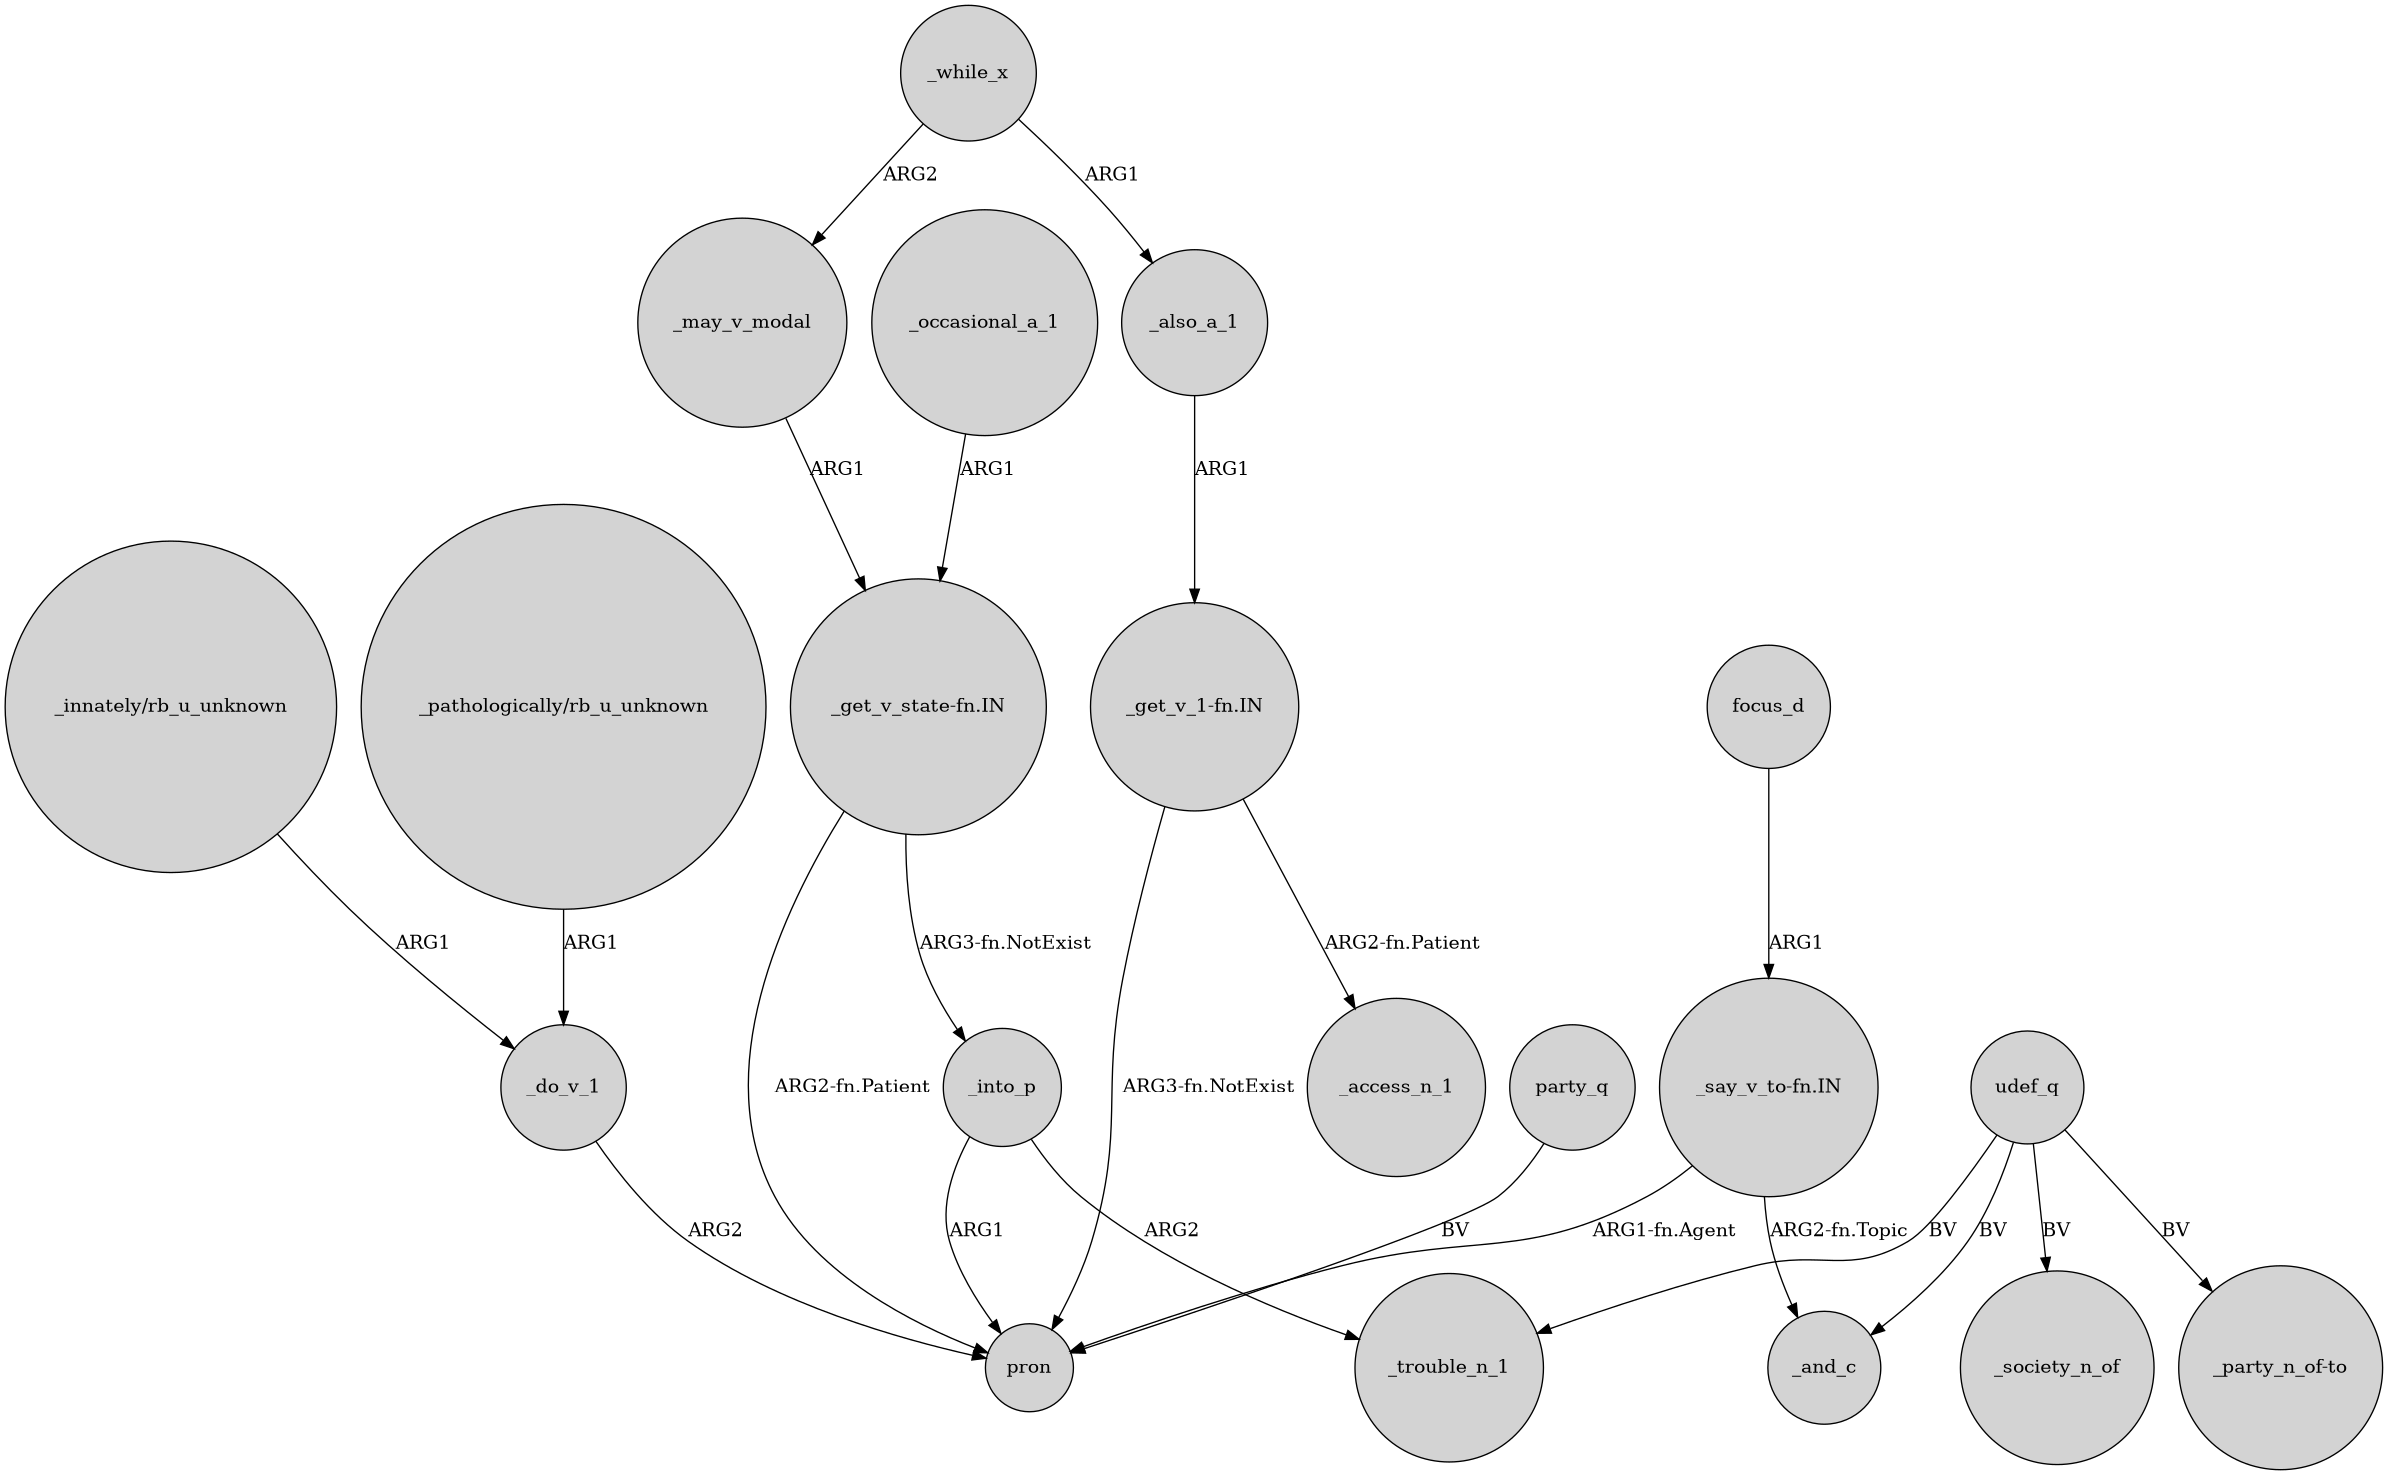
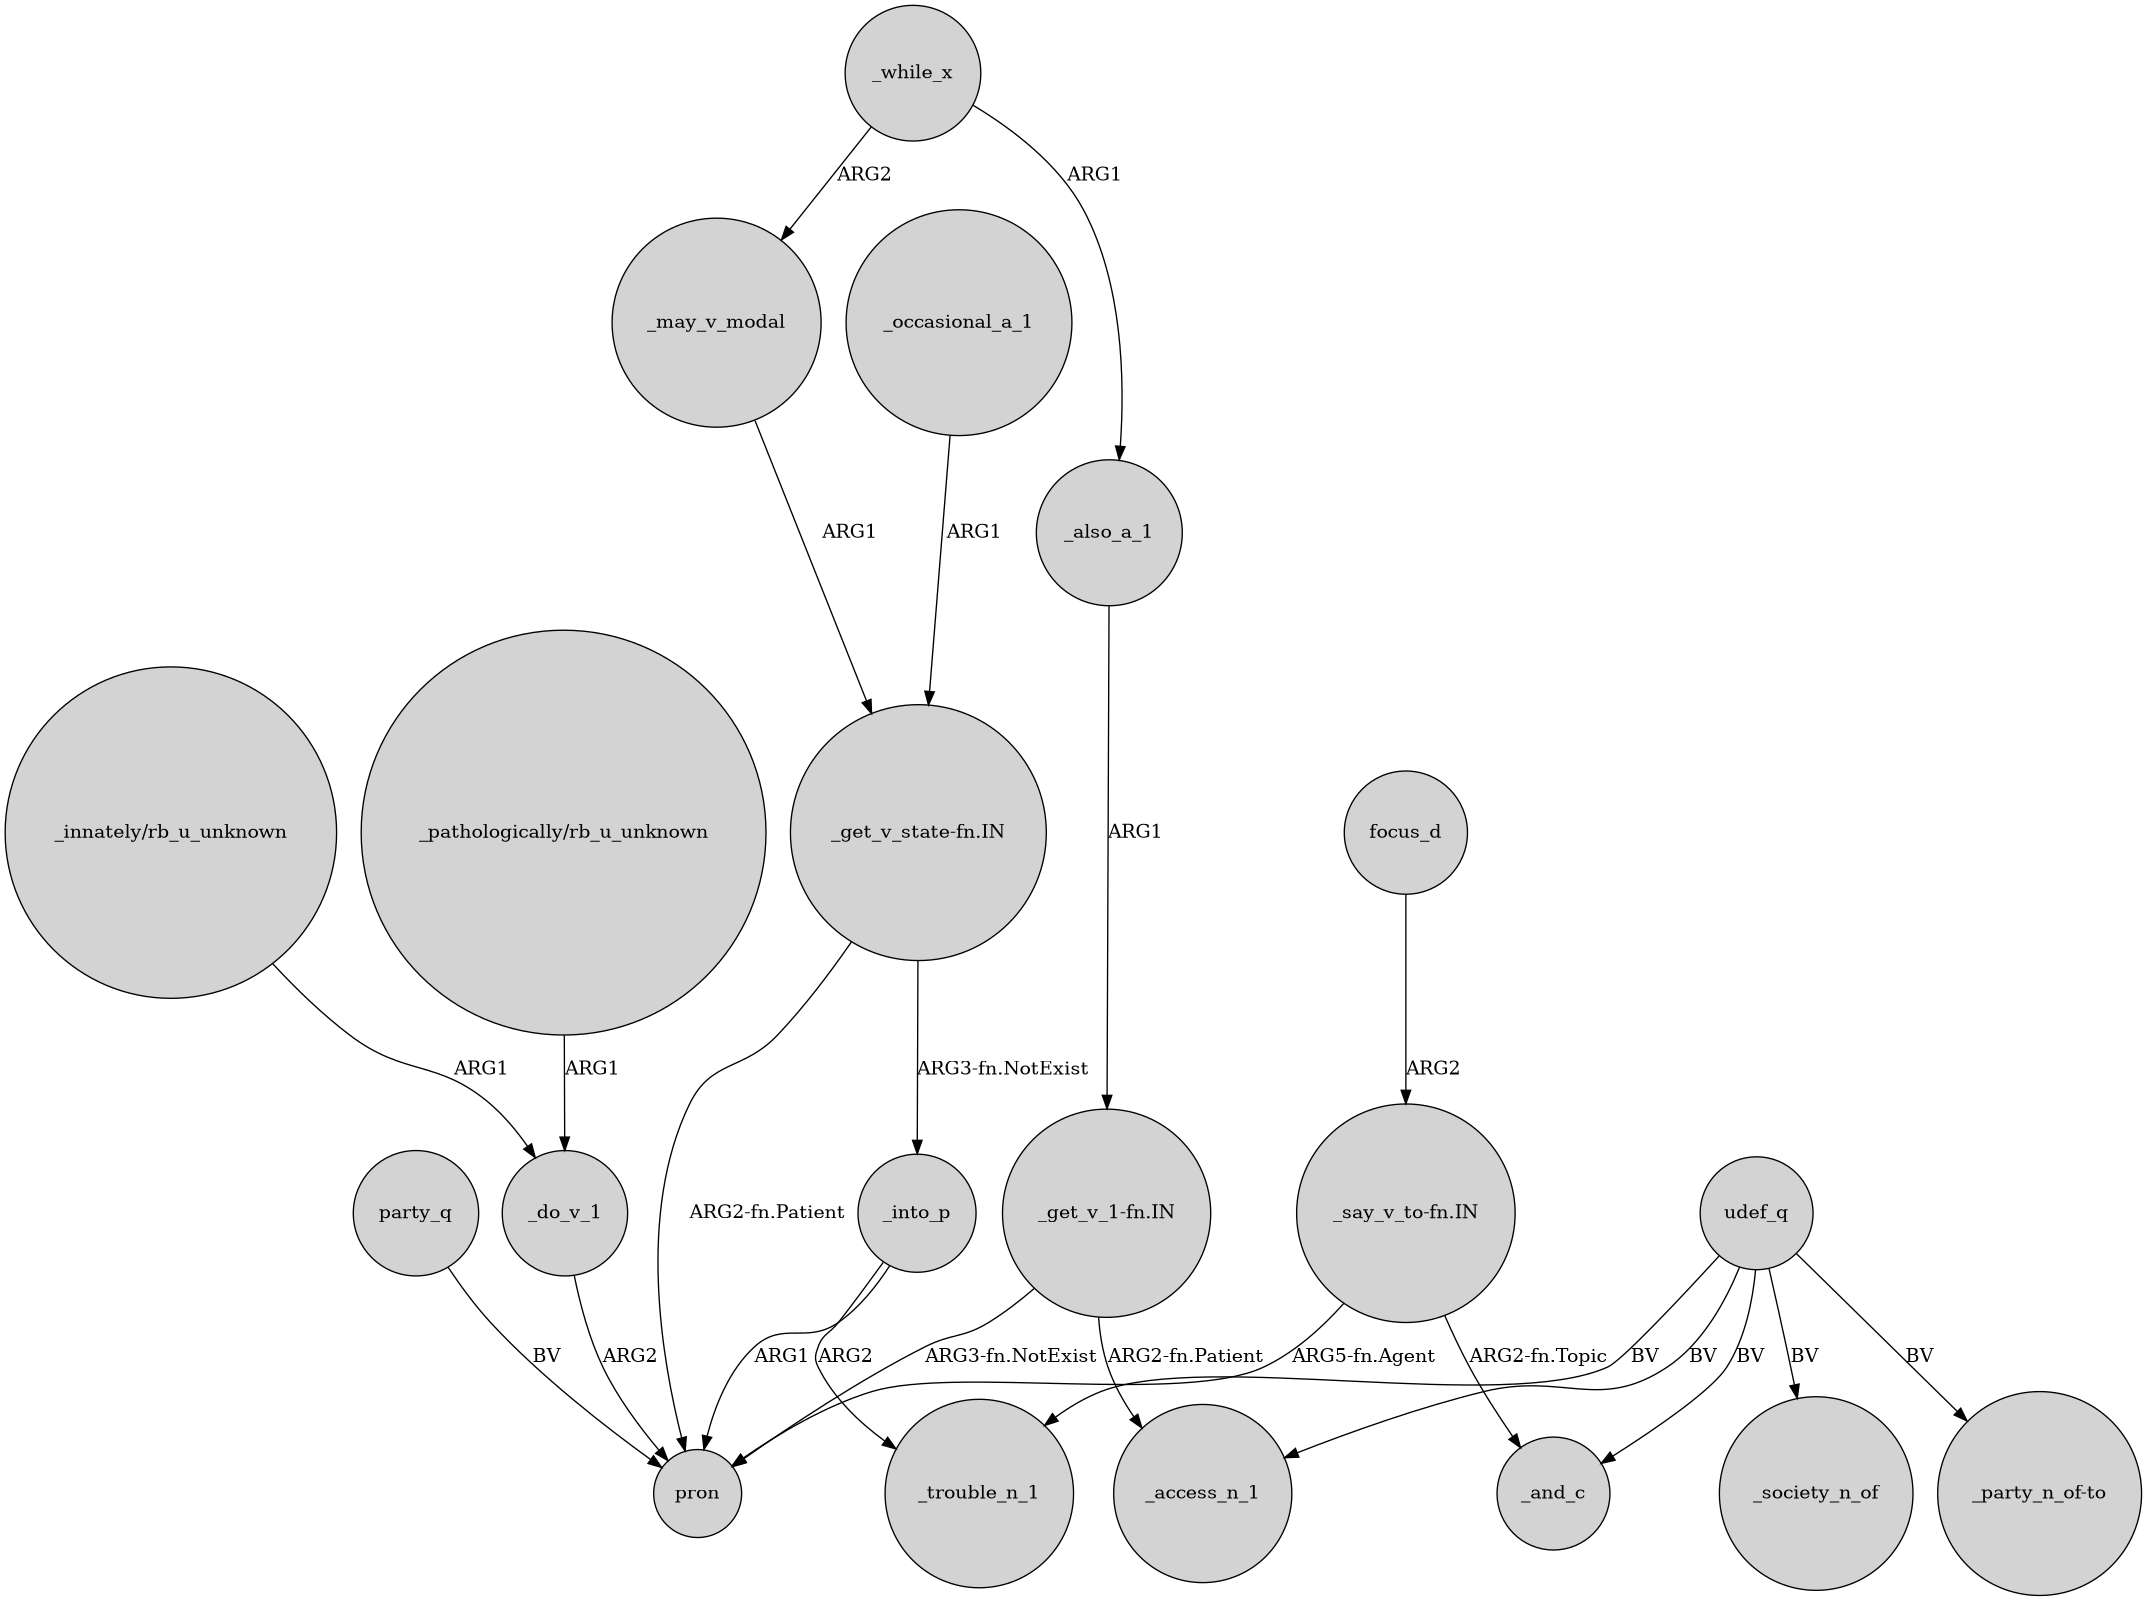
(1797, 944) -> (1434, 1070)
(1665, 1231) -> (1364, 1357)
none -> (1567, 1388)
